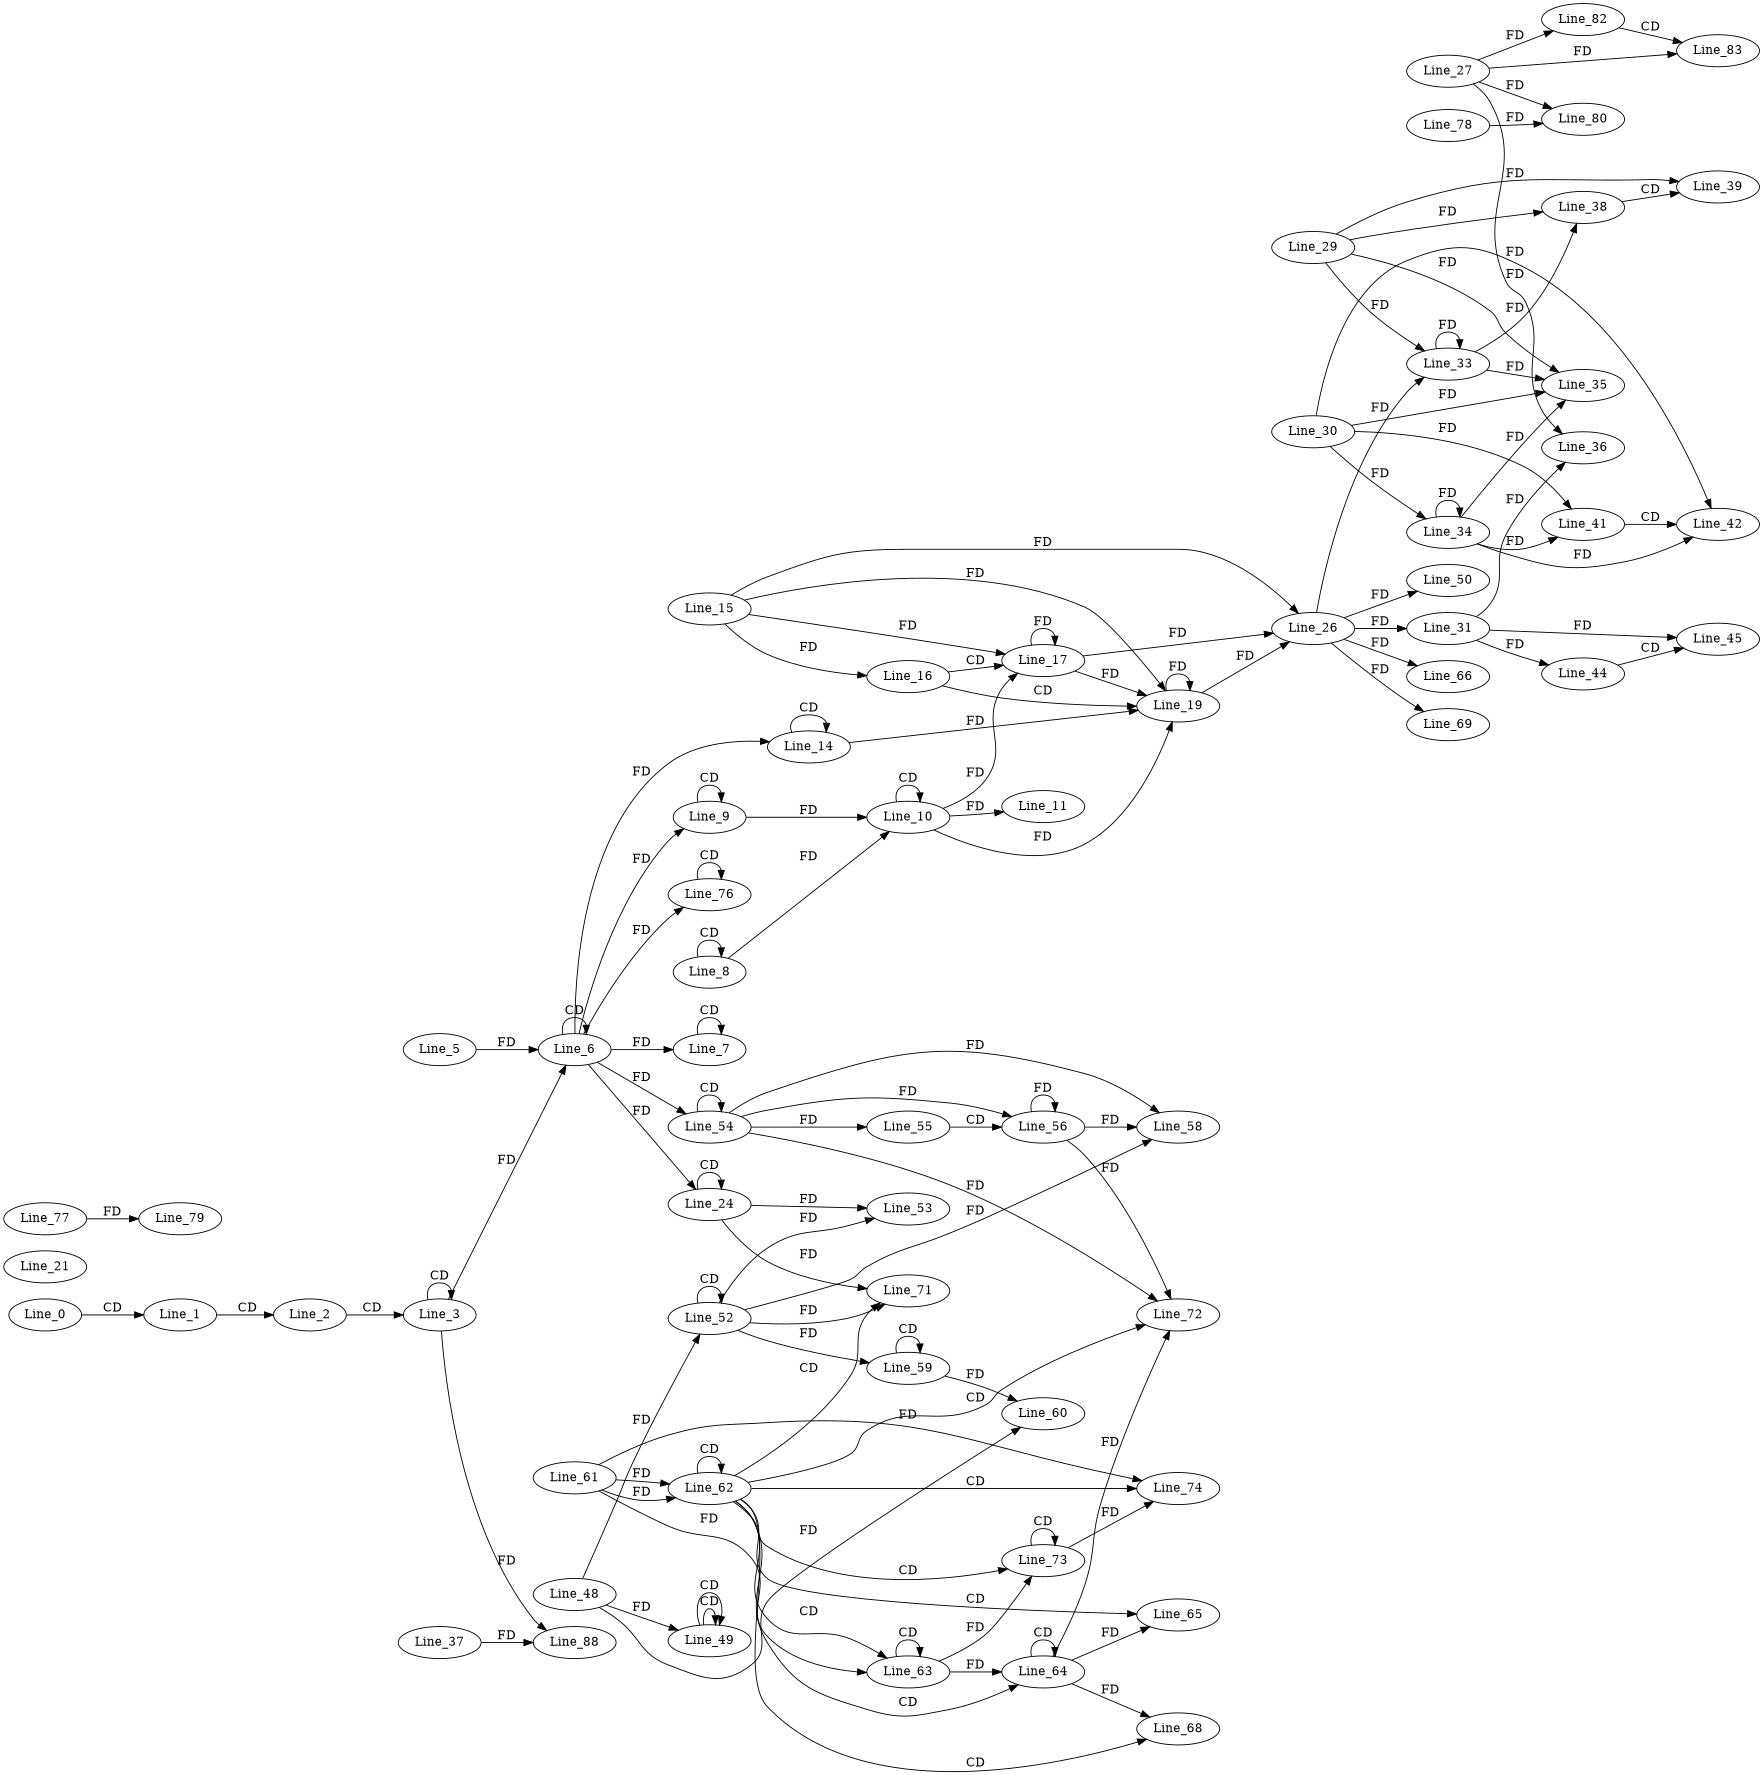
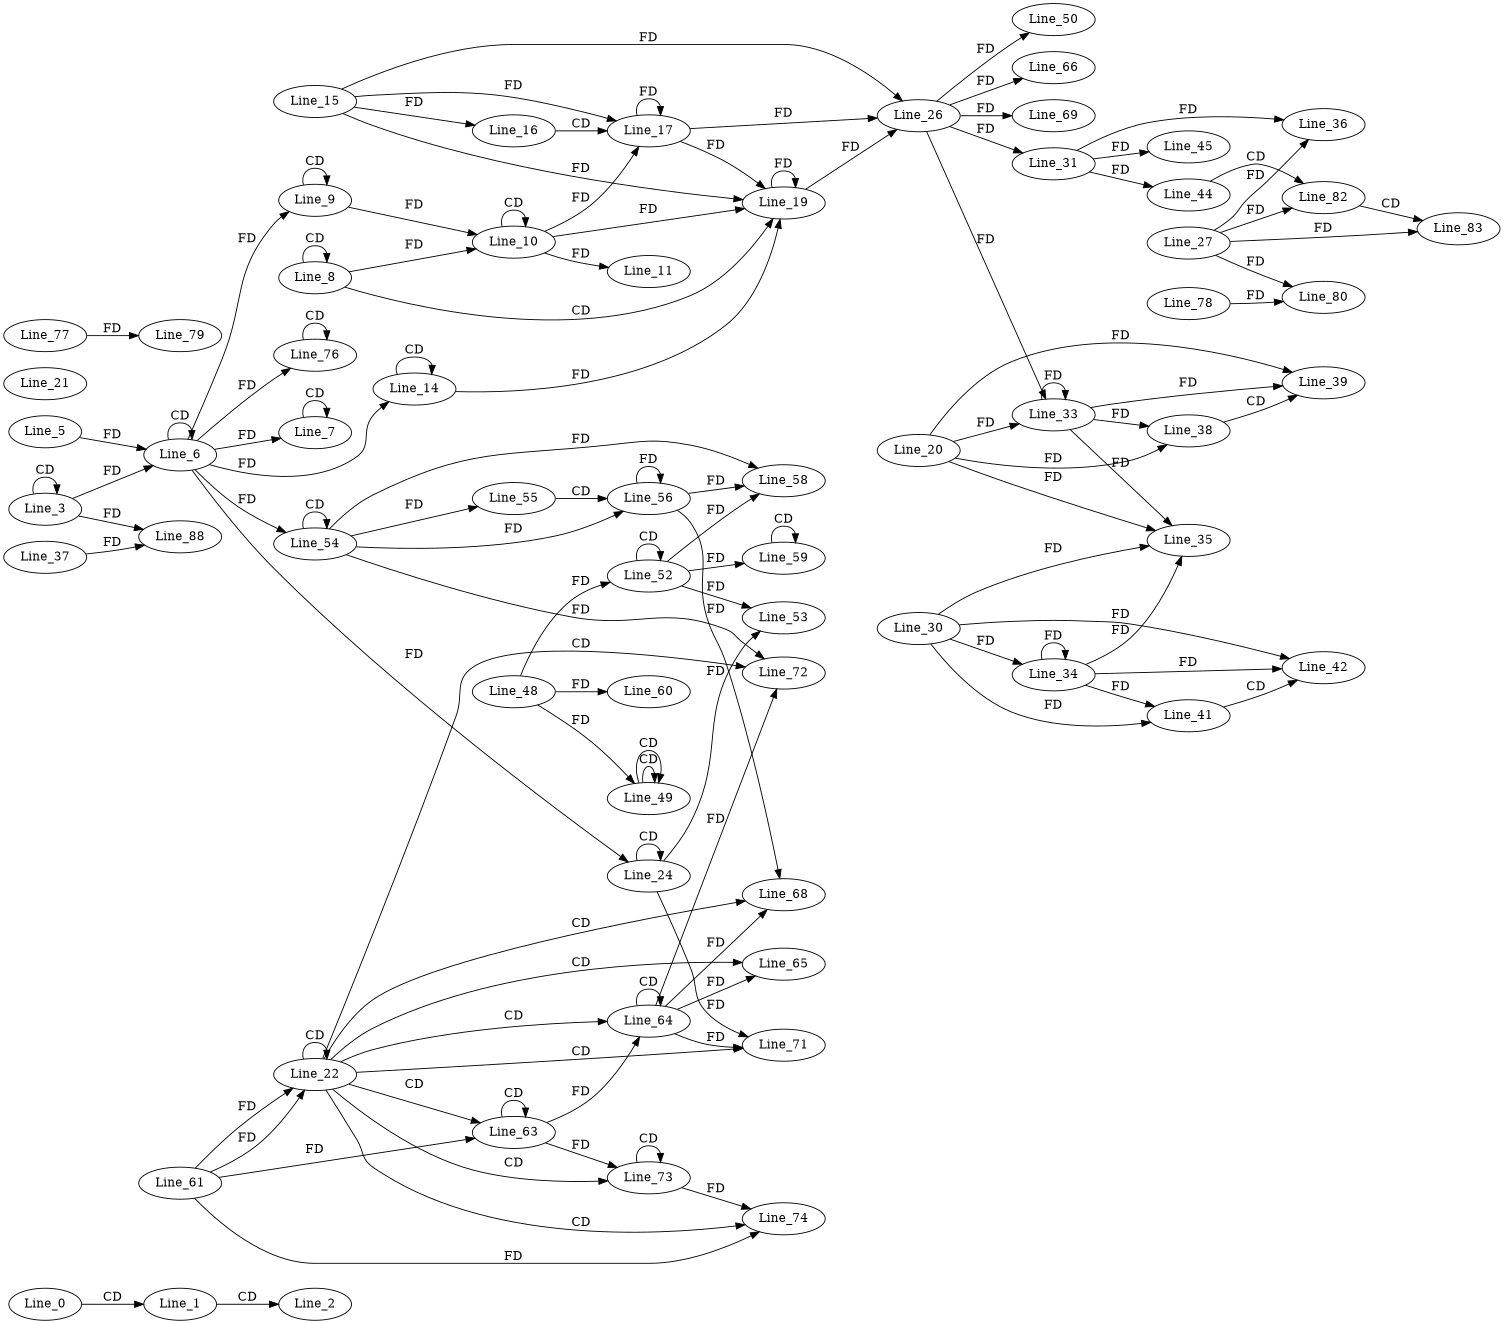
(1313, 247) -> (919, 450)
none -> (1182, 395)
(1646, 658) -> (1253, 164)
(1034, 702) -> (570, 319)
(1125, 1210) -> (733, 686)
(370, 1315) -> none
(814, 1323) -> (703, 1044)
(977, 1385) -> none
(710, 1489) -> (315, 1075)
